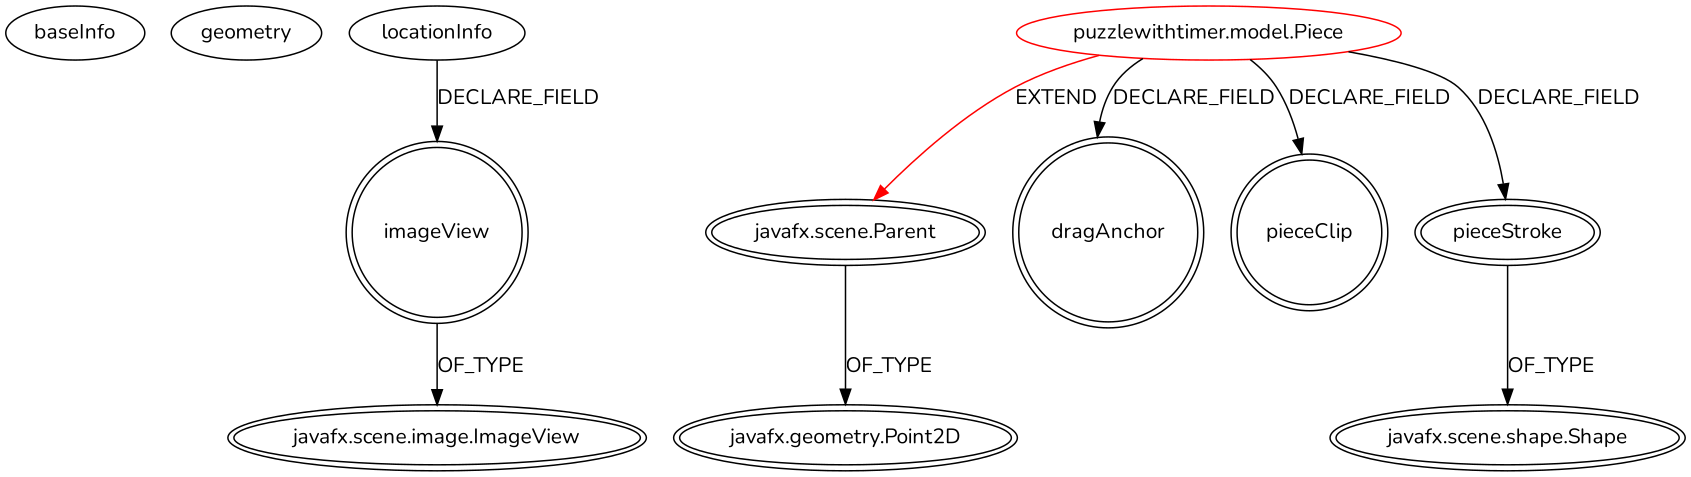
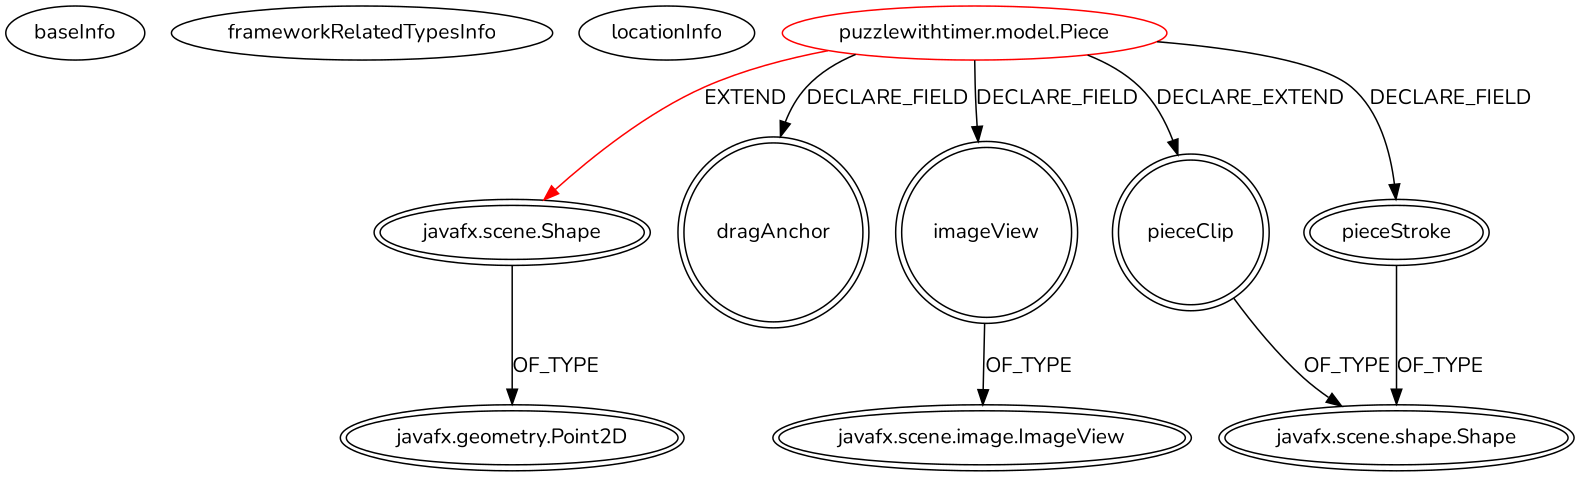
(246, 33) -> (362, 33)
(437, 93) -> (975, 93)
(1370, 98) -> (1251, 98)
(846, 232) -> (512, 232)
none -> (1277, 352)
